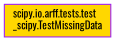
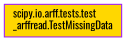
(58, 21) -> (63, 21)
